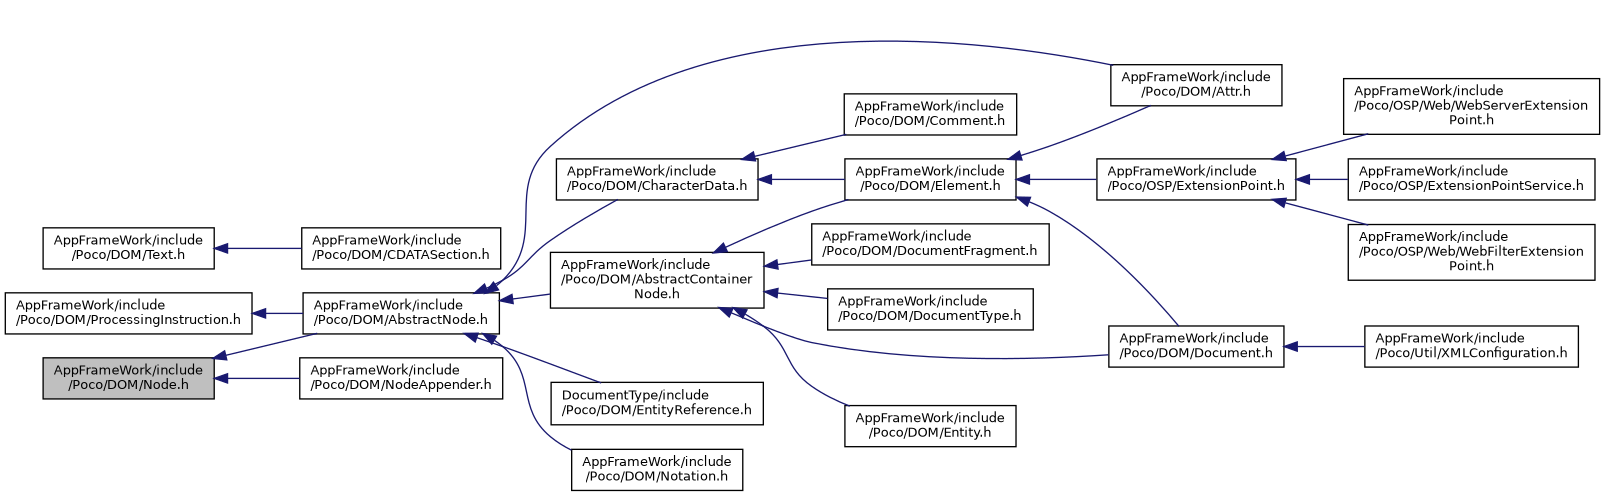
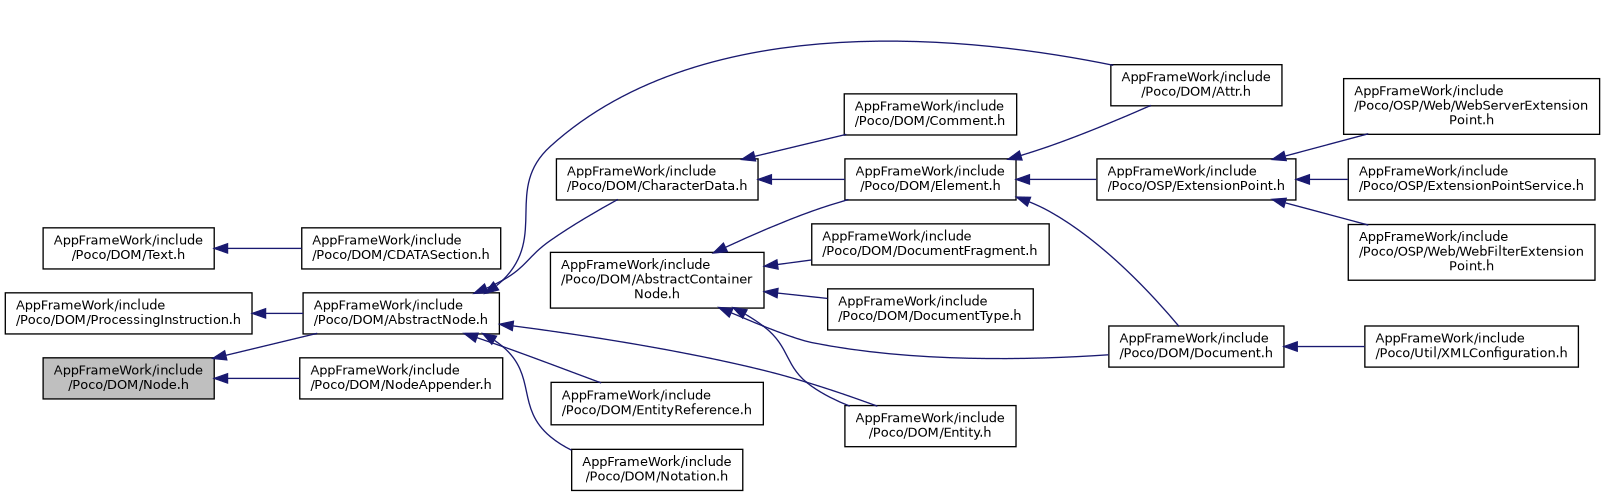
(532, 297) -> (697, 356)
(657, 404) -> (657, 404)
